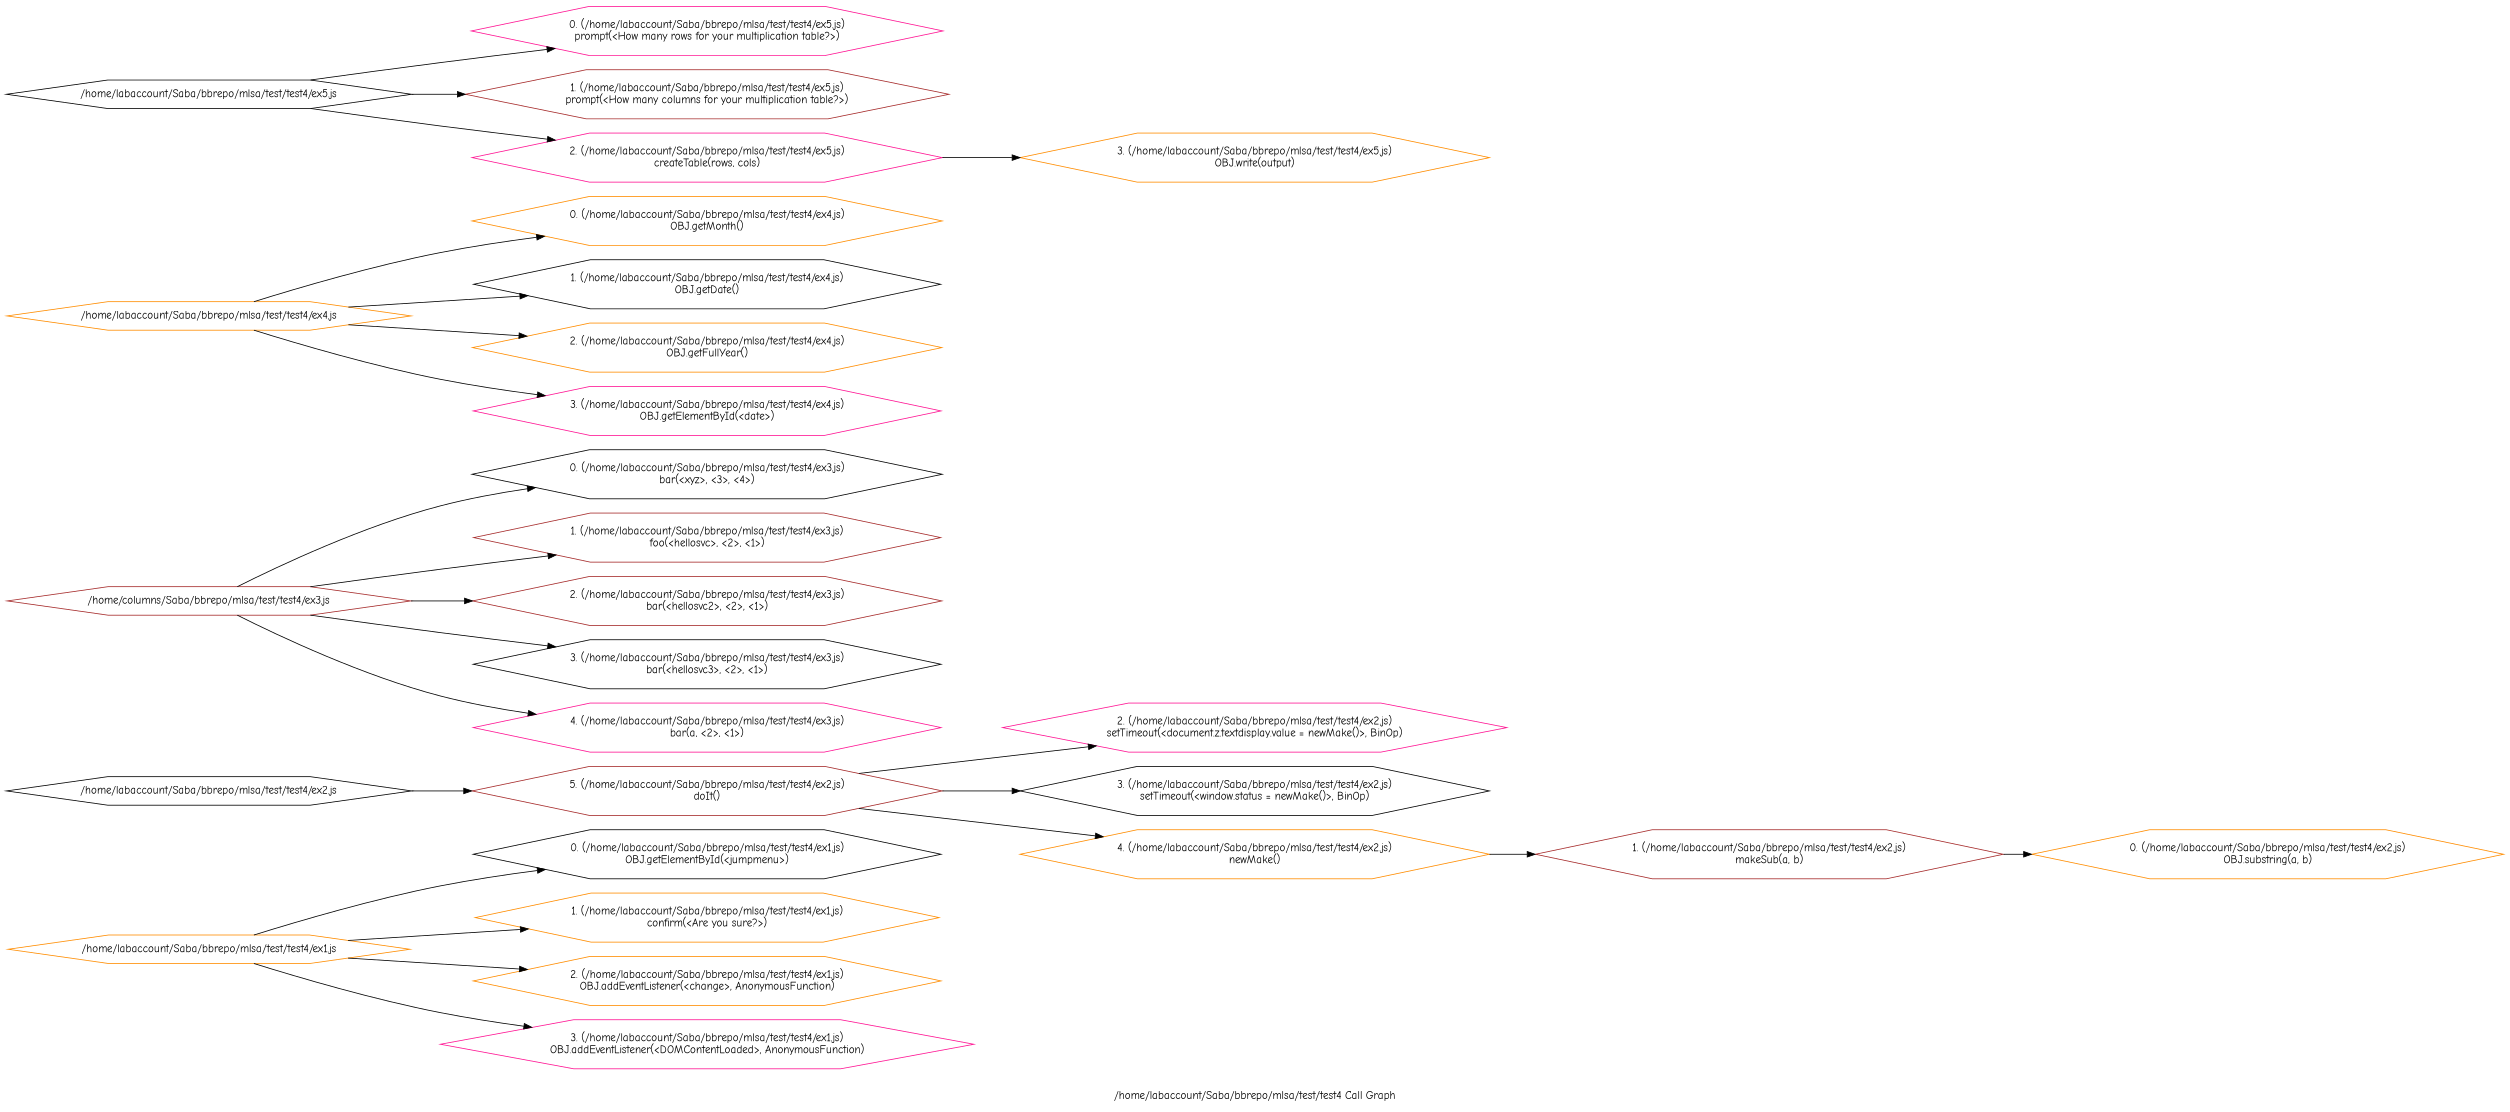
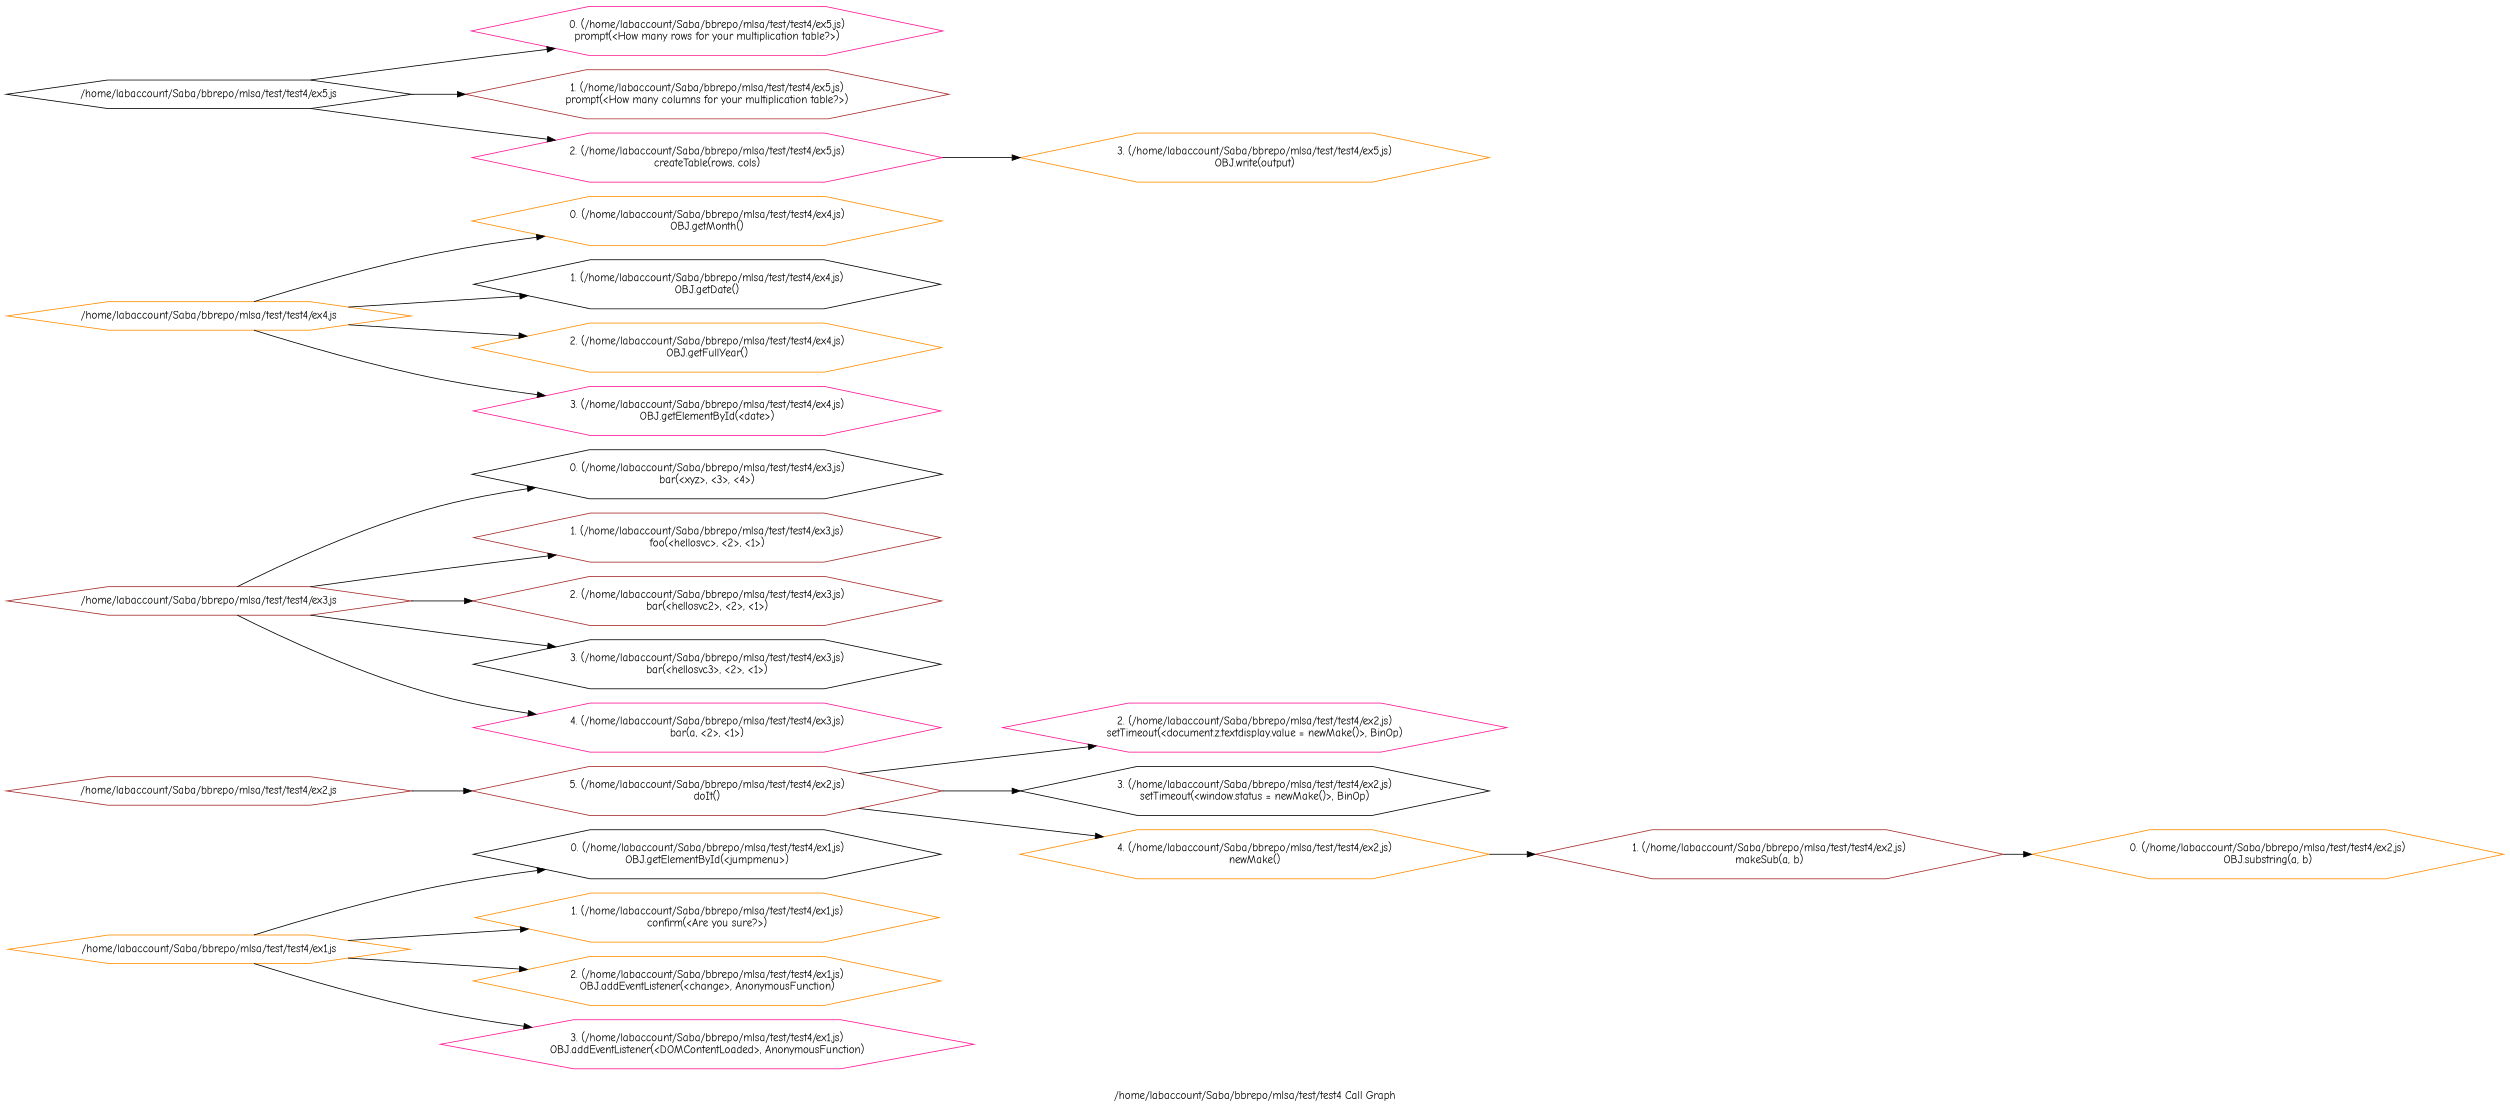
(209, 601) -> (209, 601)
(209, 791) -> (209, 791)
